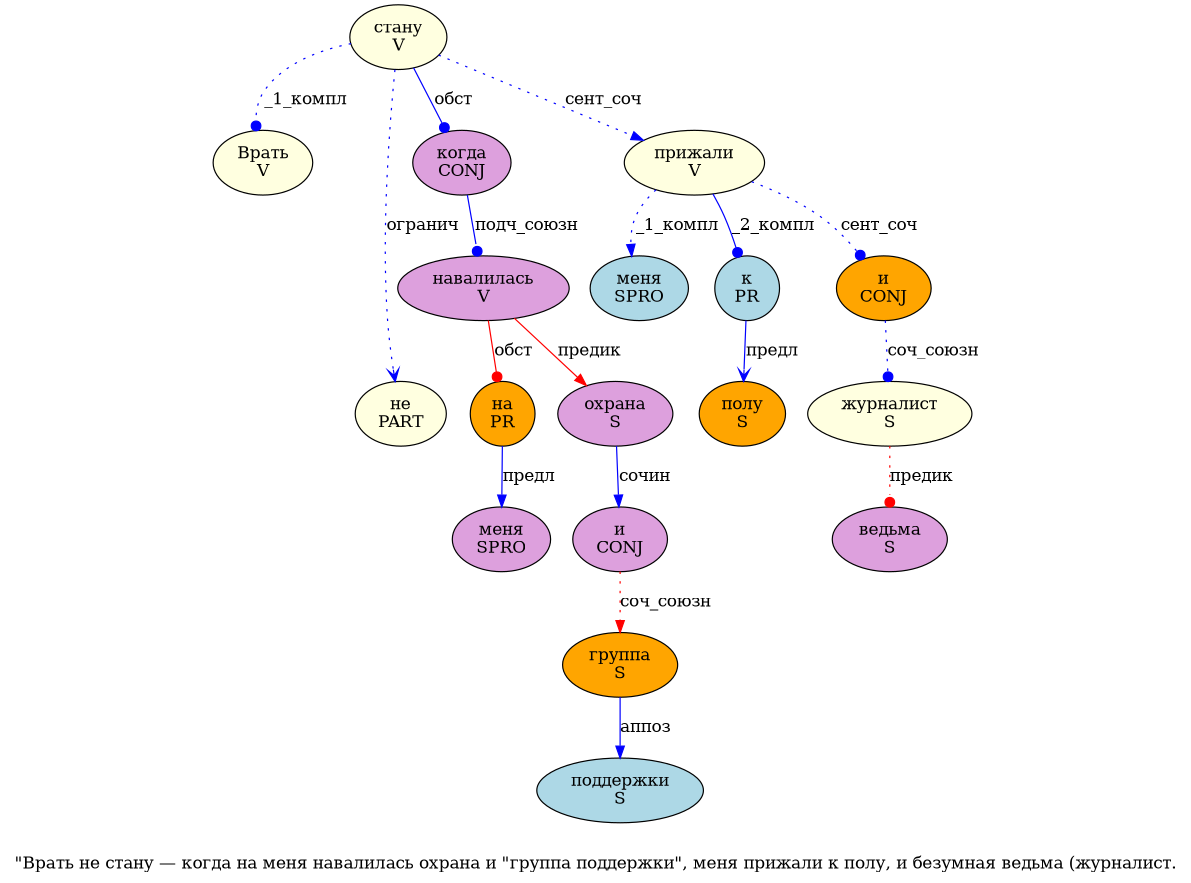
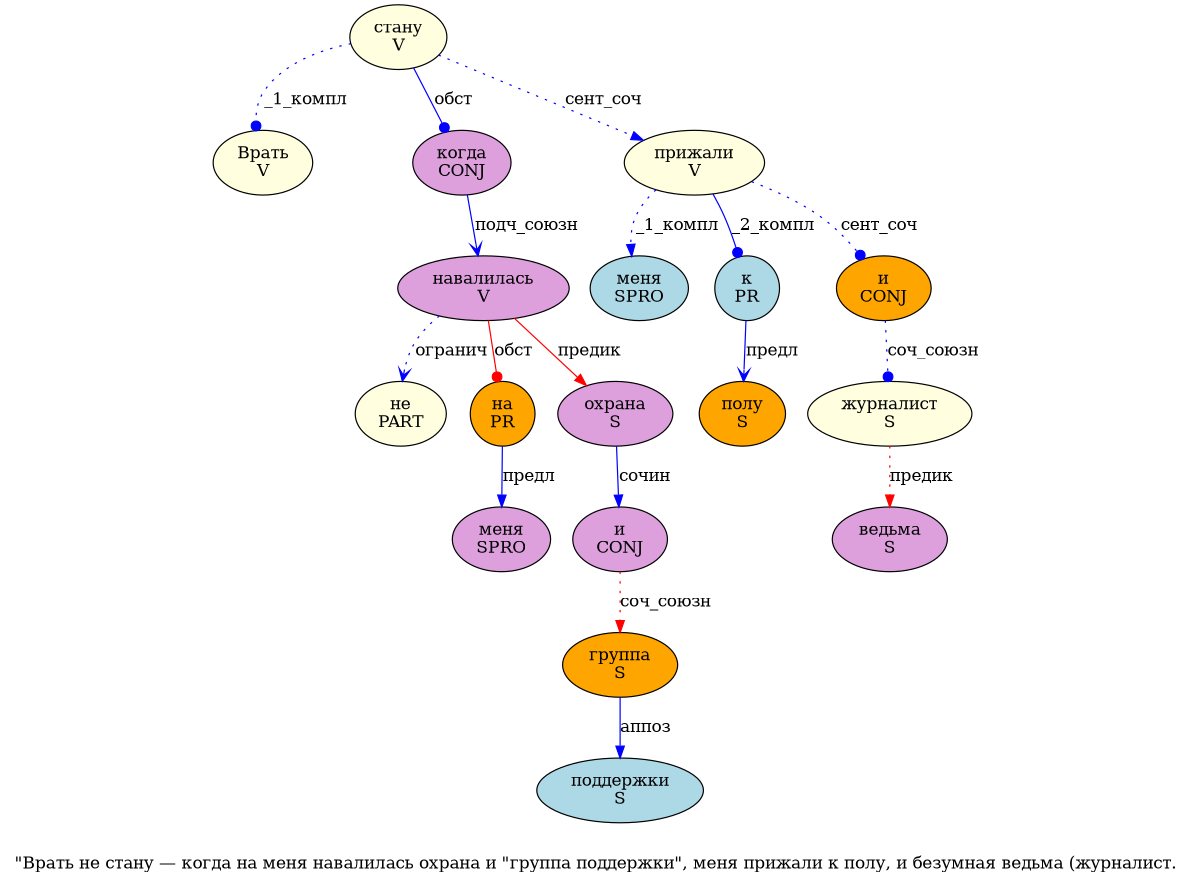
(386, 220) -> (417, 339)
(472, 220) -> (472, 220)
(890, 470) -> (890, 470)
